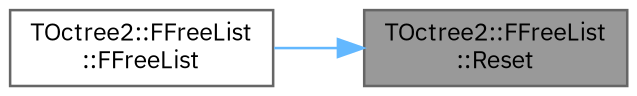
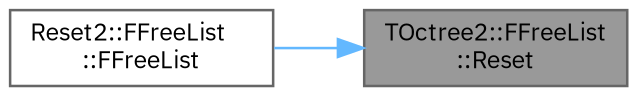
(142, 48) -> (142, 48)
